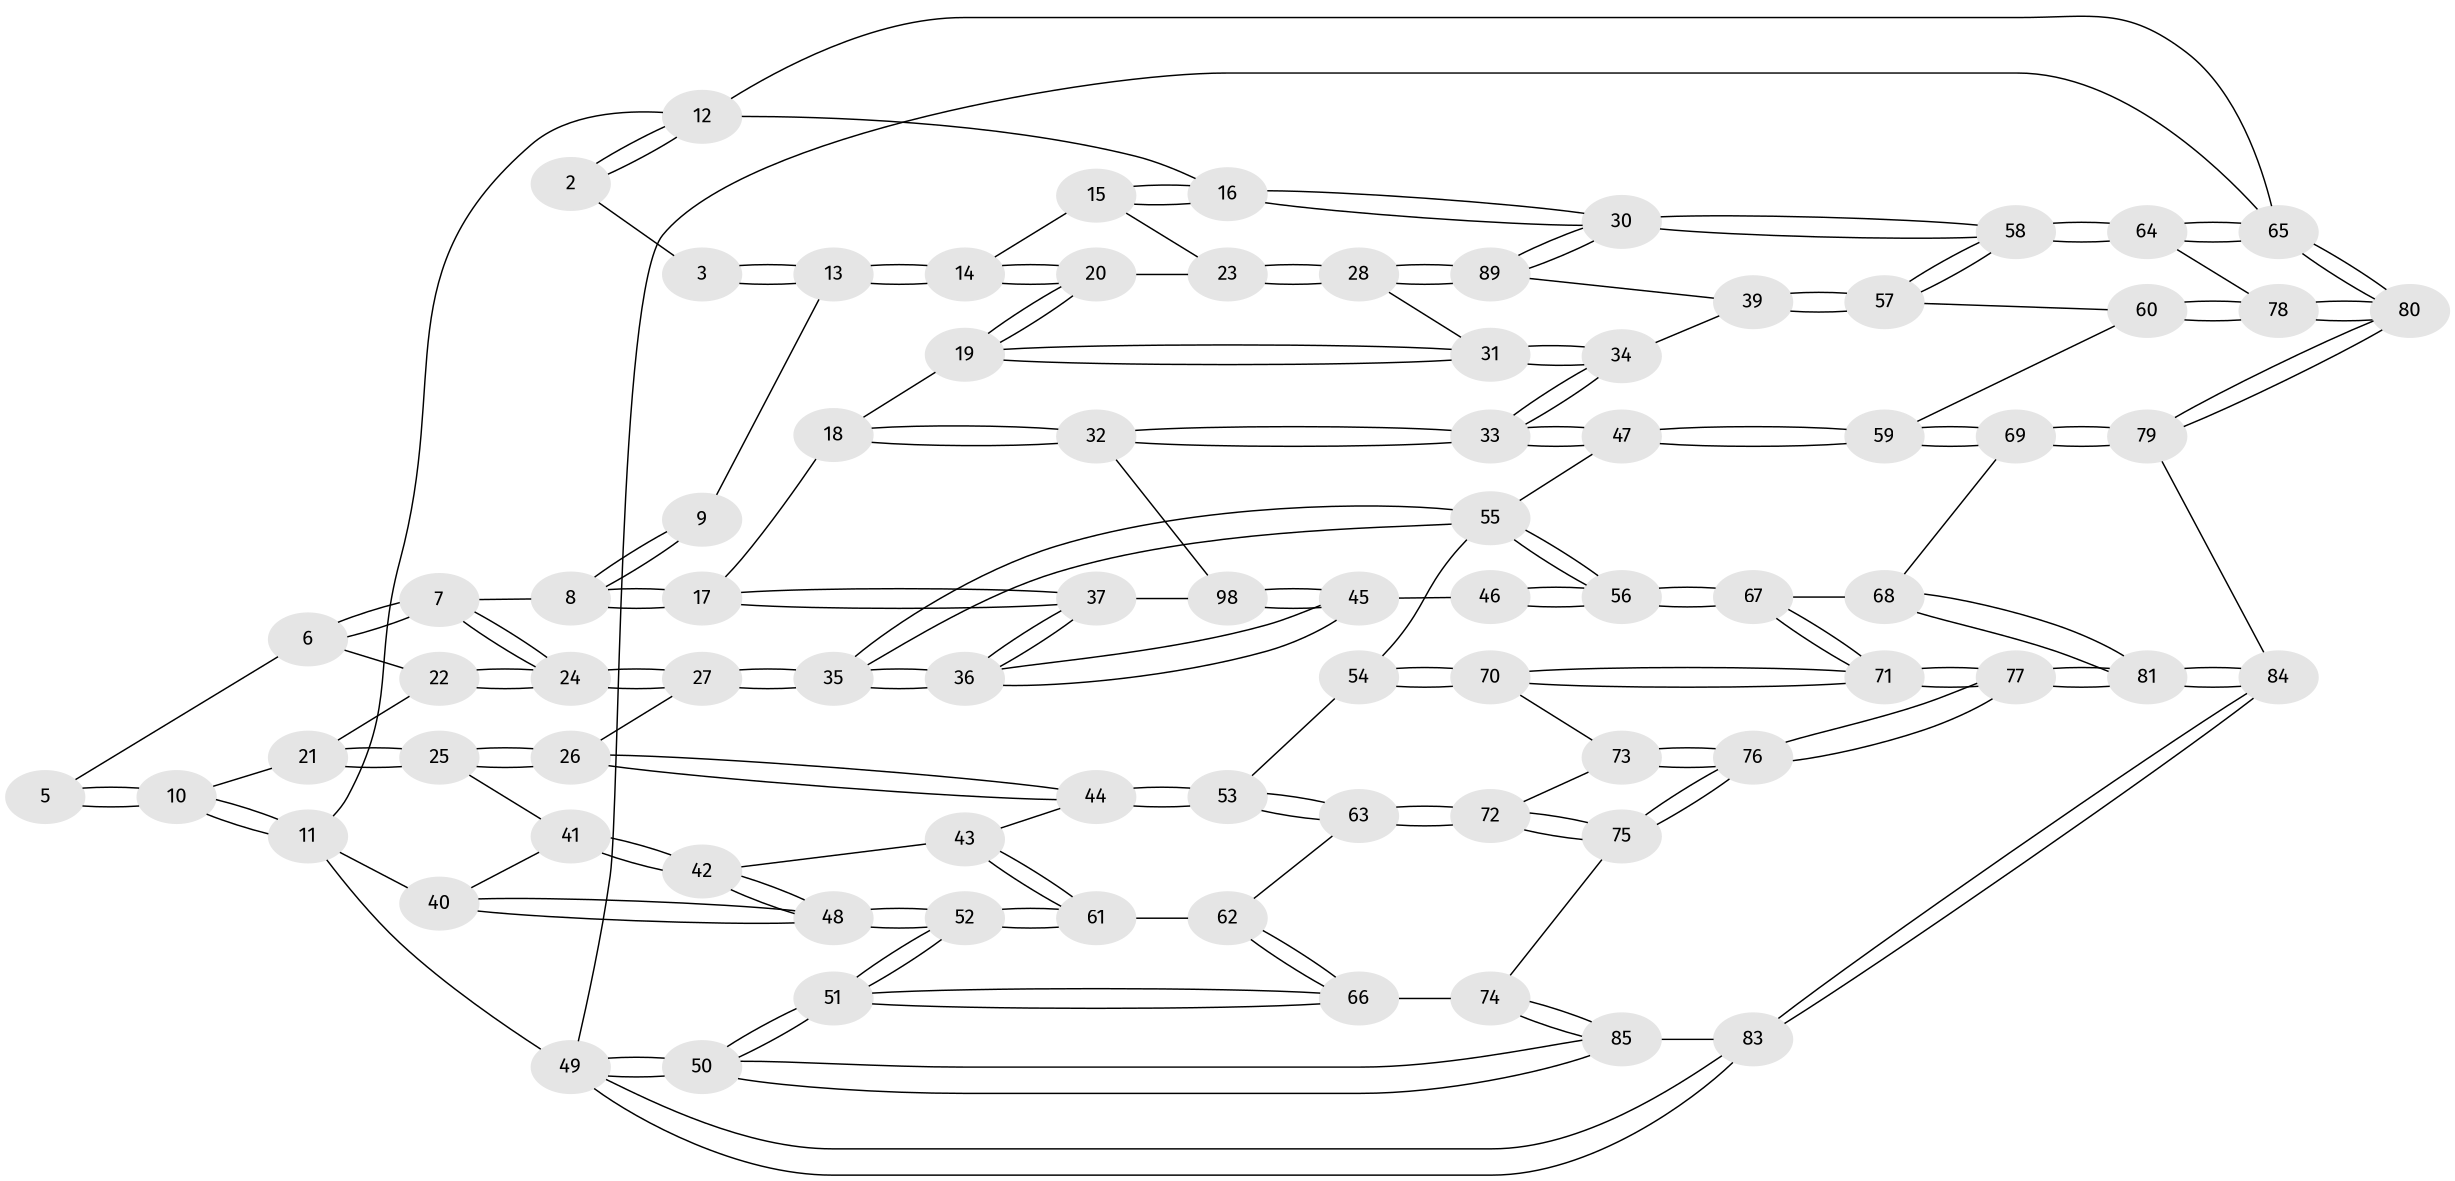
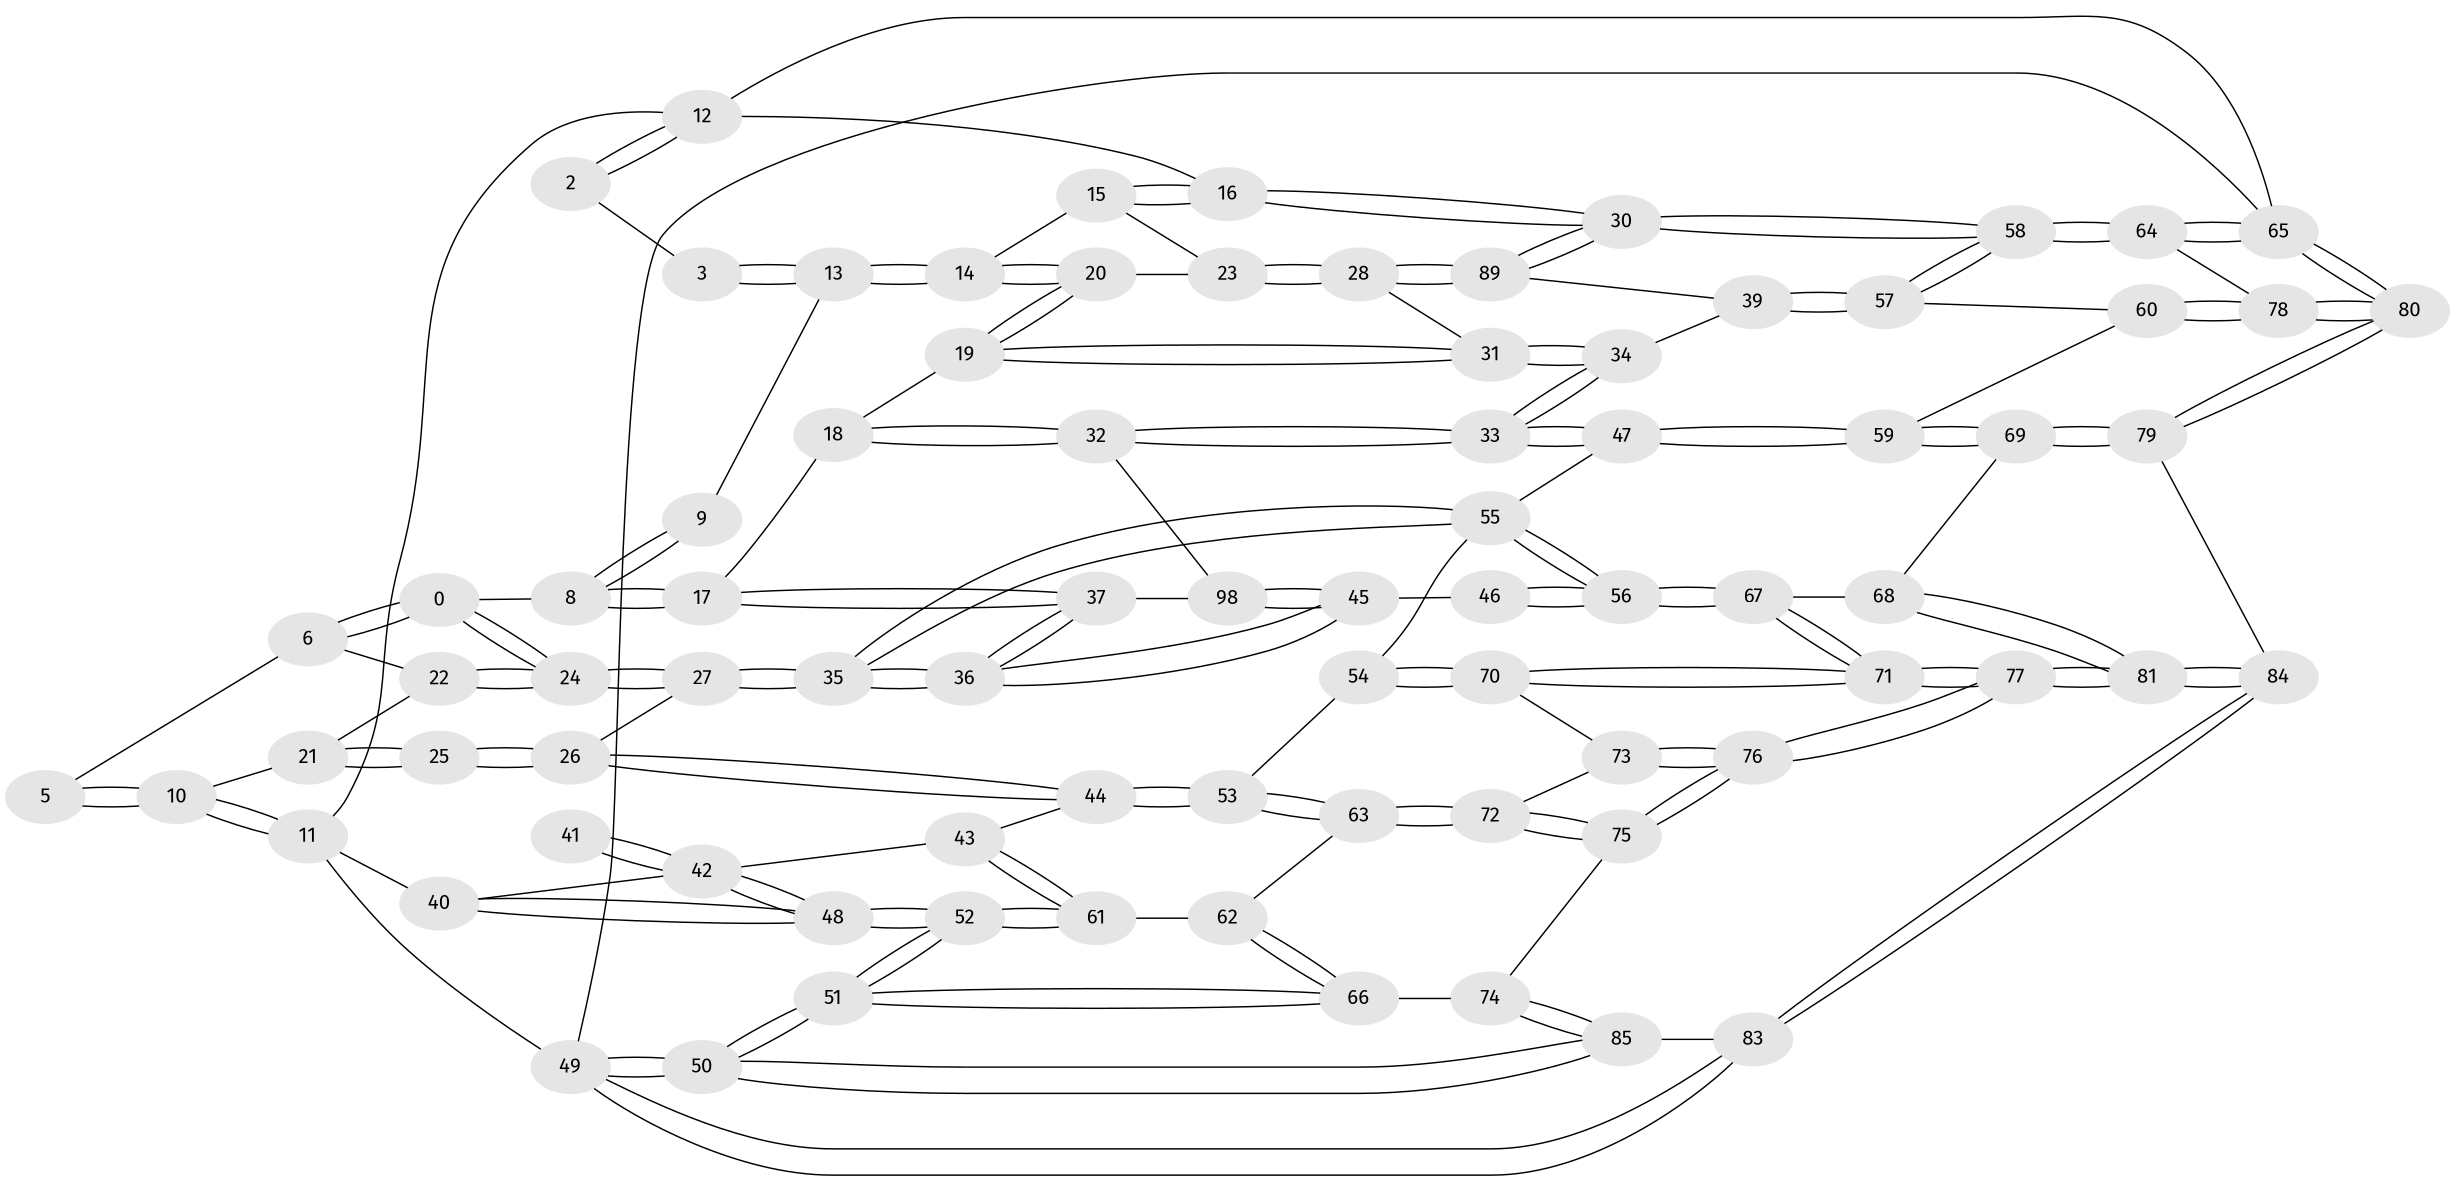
(439, 600) -> (439, 600)
(505, 797) -> none
(505, 870) -> (571, 888)
